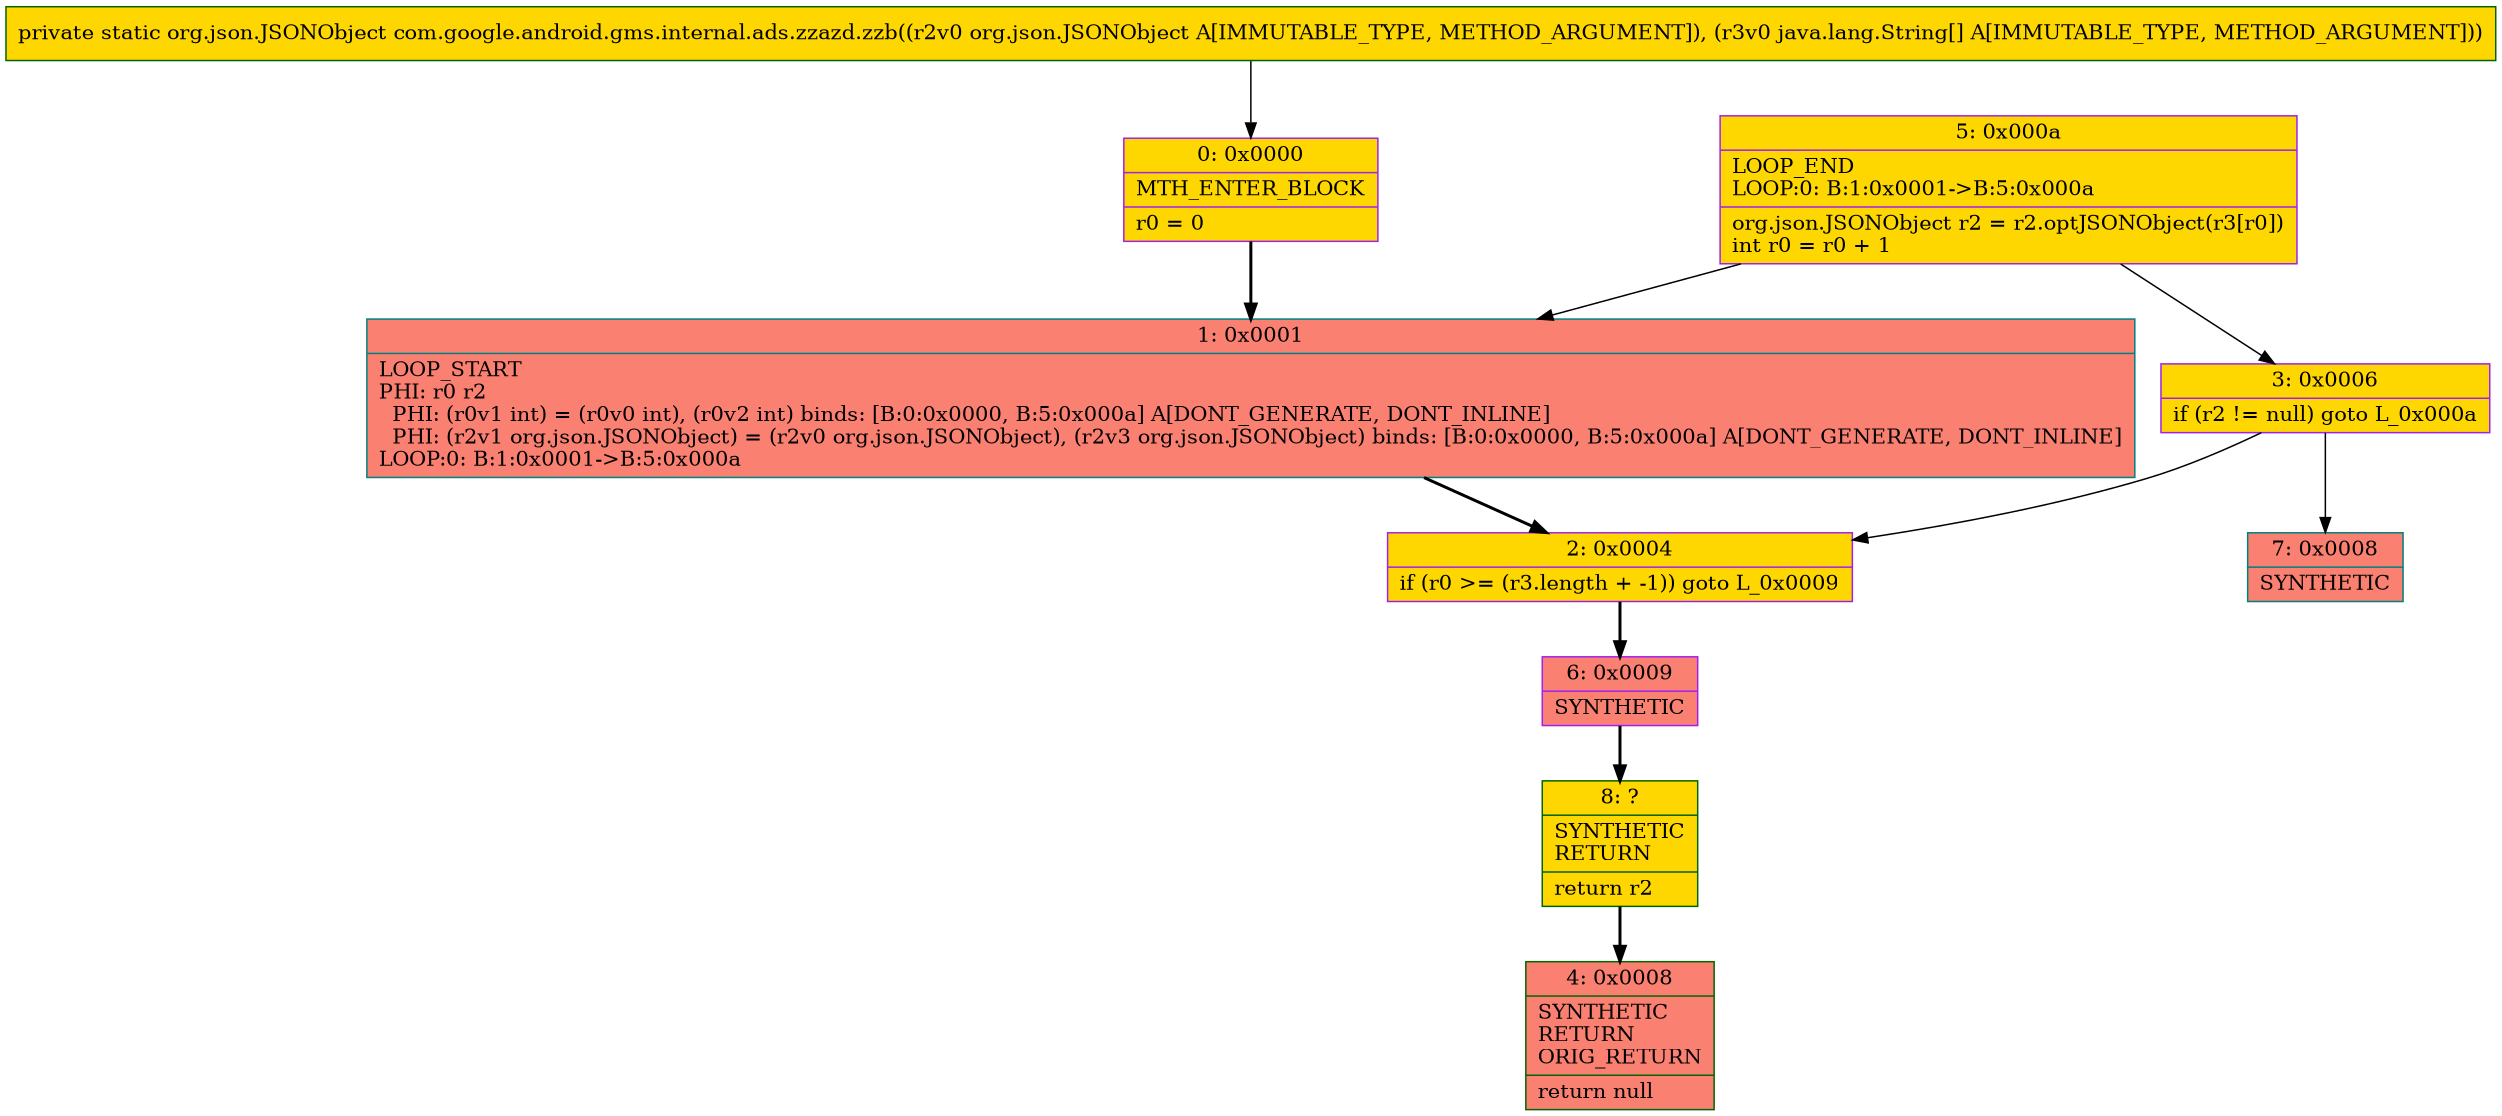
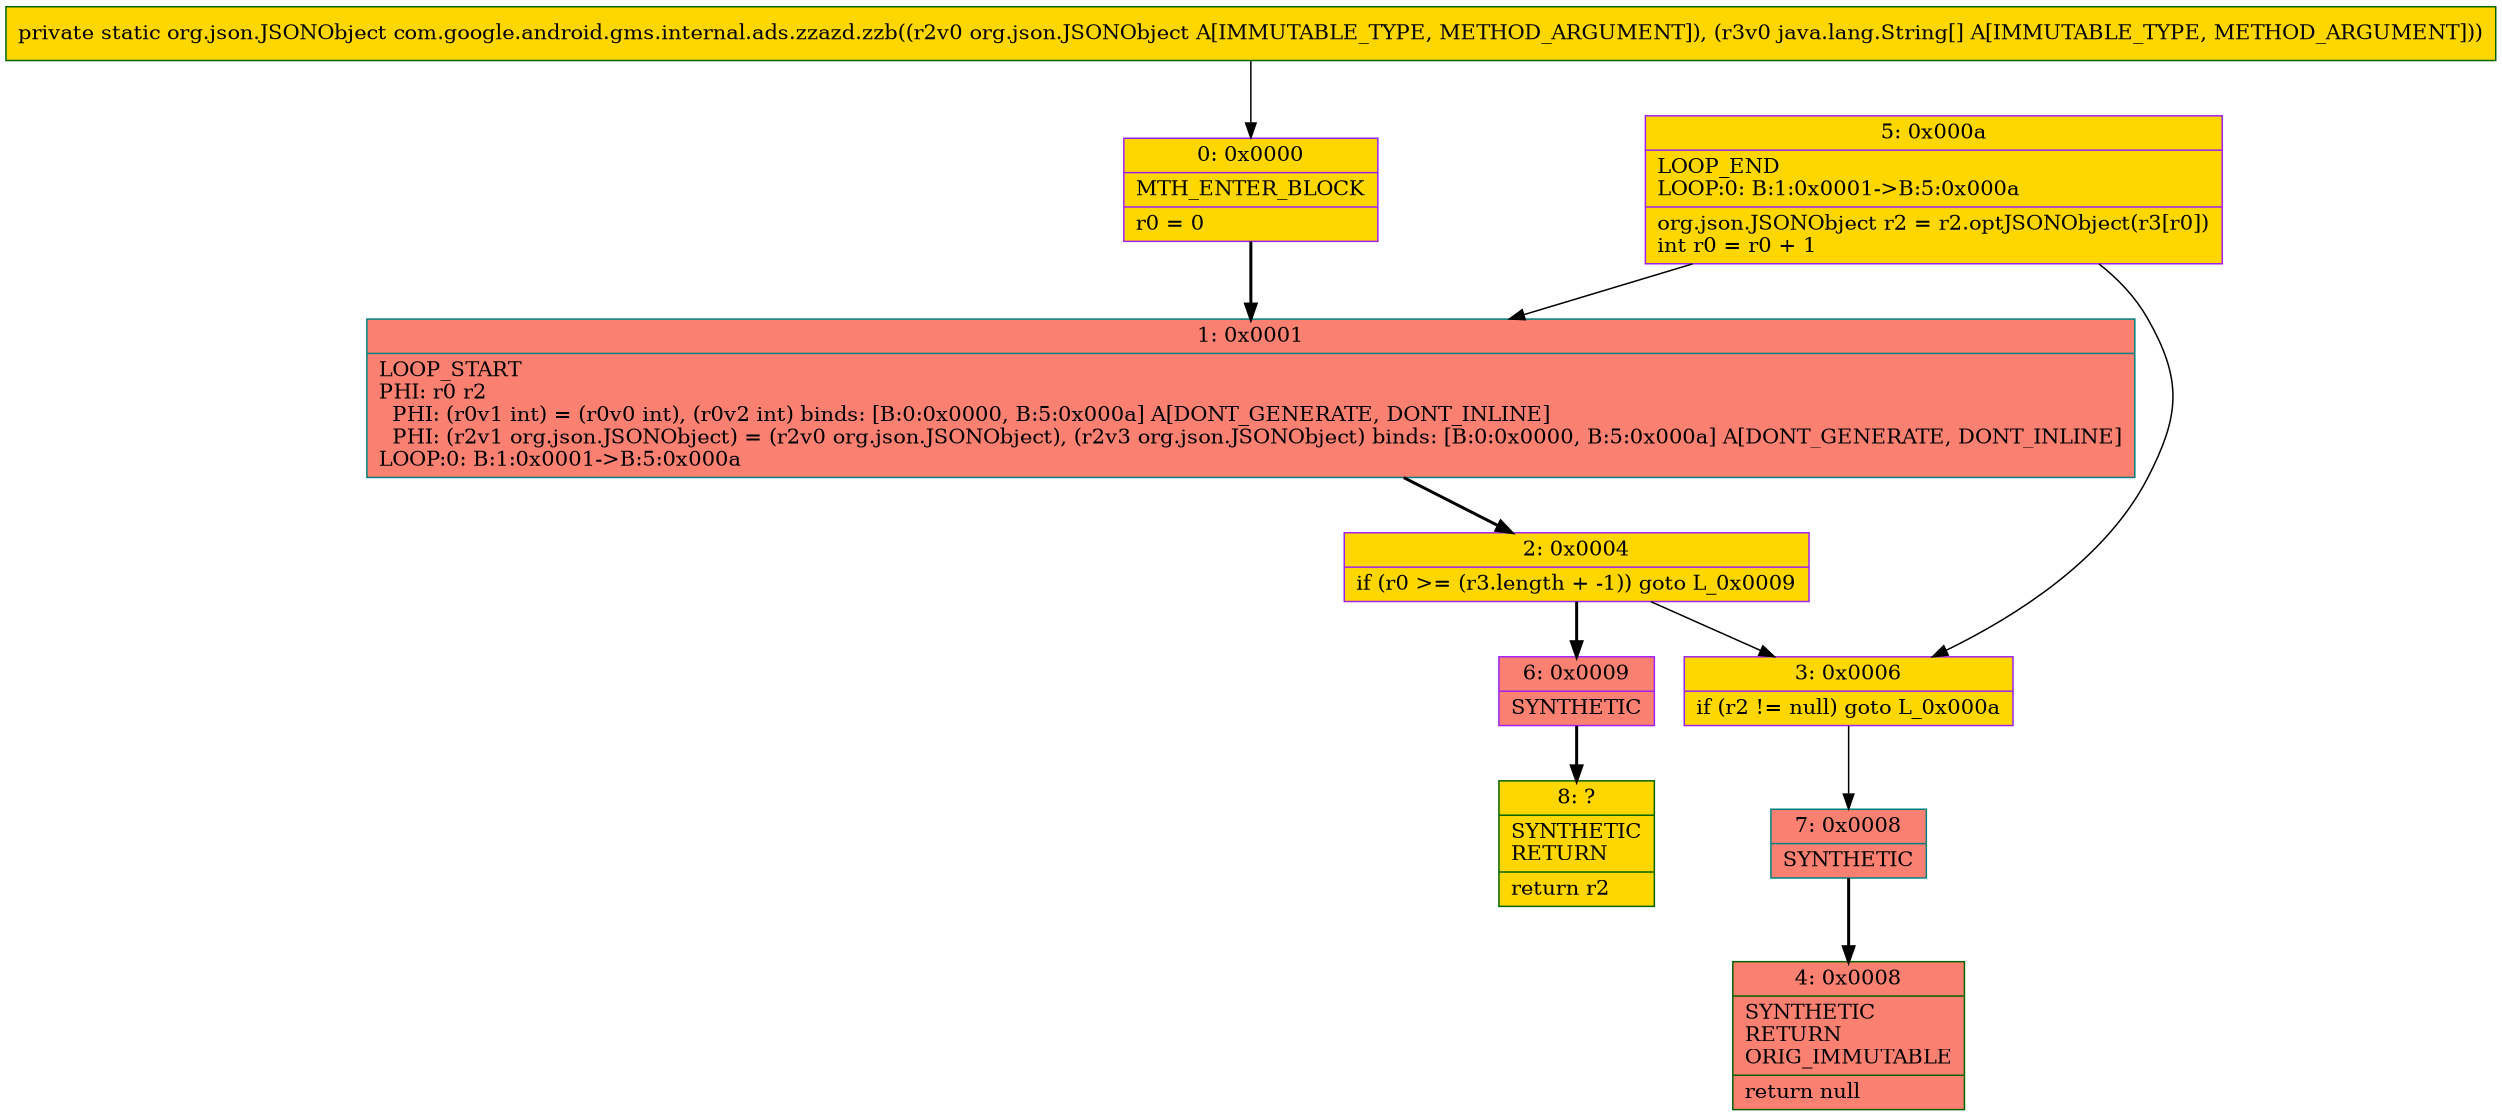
(2068, 499) -> (1706, 626)
(1620, 926) -> (1849, 912)
(1620, 1057) -> (1849, 1057)
